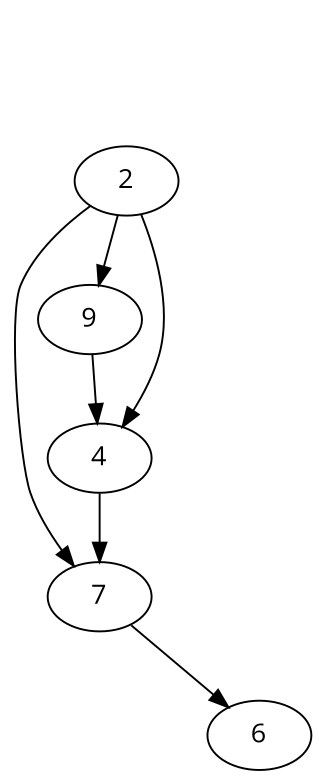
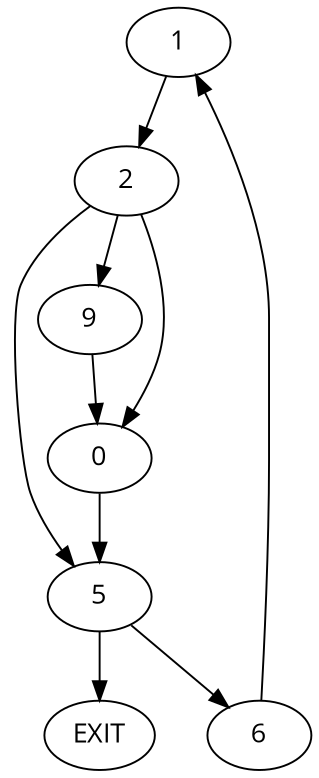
none -> (179, 42)
(100, 458) -> (100, 458)
(100, 597) -> (100, 597)
none -> (100, 735)
